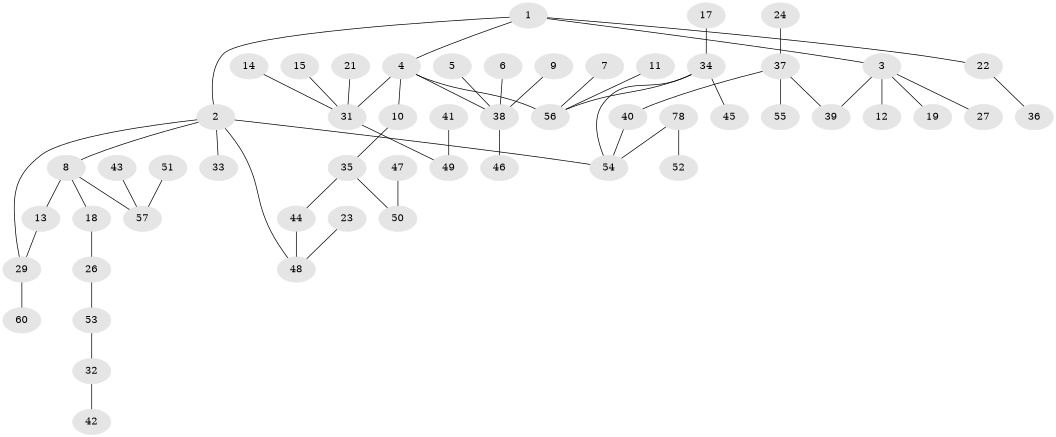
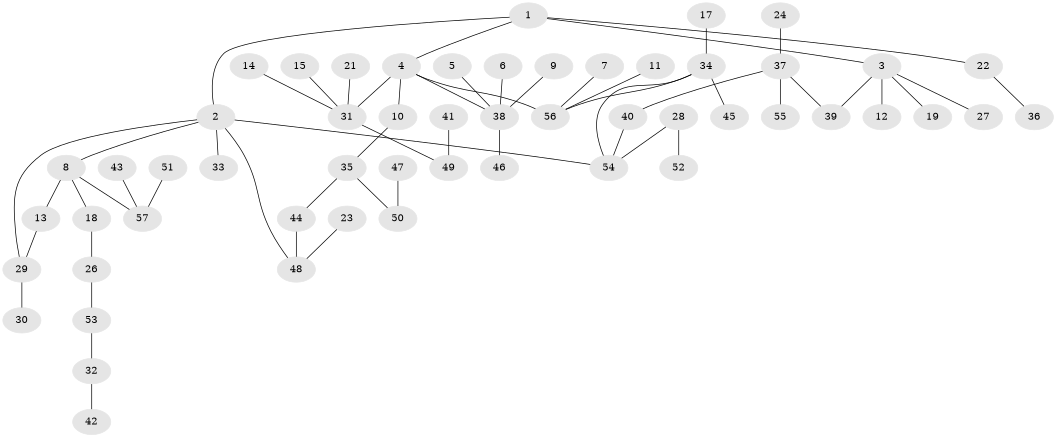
(679, 117) -> (679, 117)
(22, 320) -> (22, 320)
